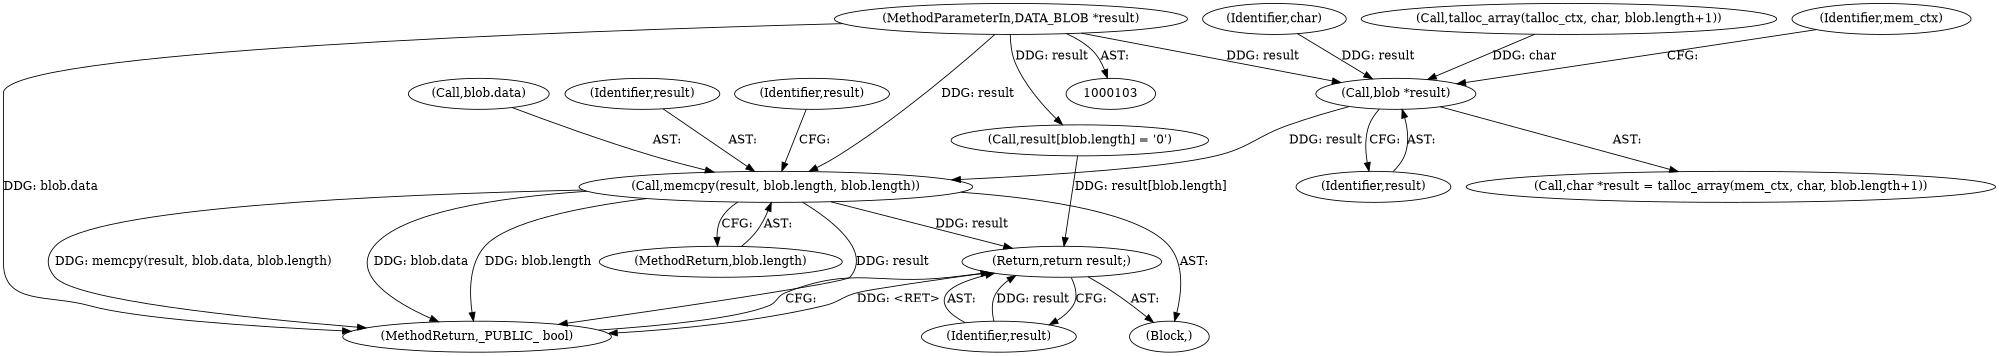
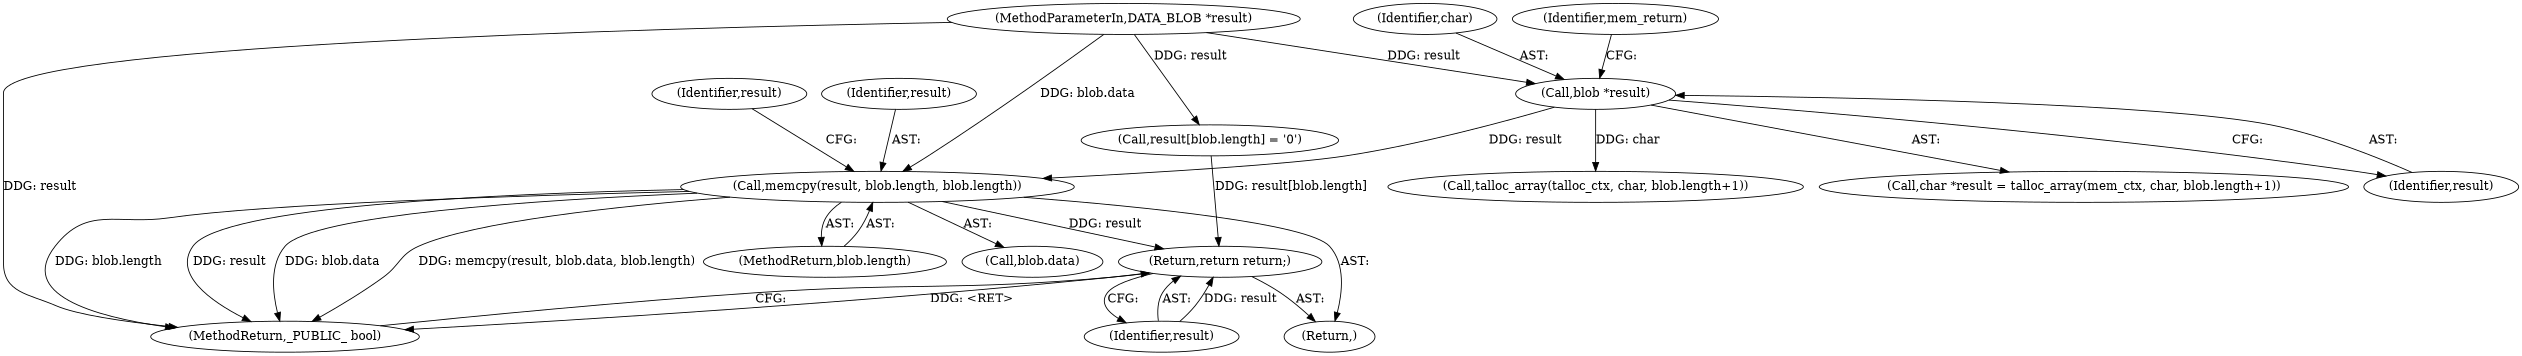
(1882, 19) -> (1615, 19)
(1485, 55) -> (1596, 136)
(1378, 56) -> (1536, 56)
(978, 94) -> (1088, 94)
(1111, 94) -> none
(608, 142) -> (952, 223)
(51, 187) -> (40, 187)
(739, 224) -> (842, 224)
(1062, 262) -> (1220, 262)
(1169, 337) -> (1330, 337)
